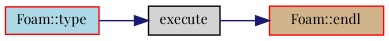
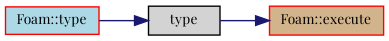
(184, 21) -> (184, 21)
(327, 21) -> (327, 21)
